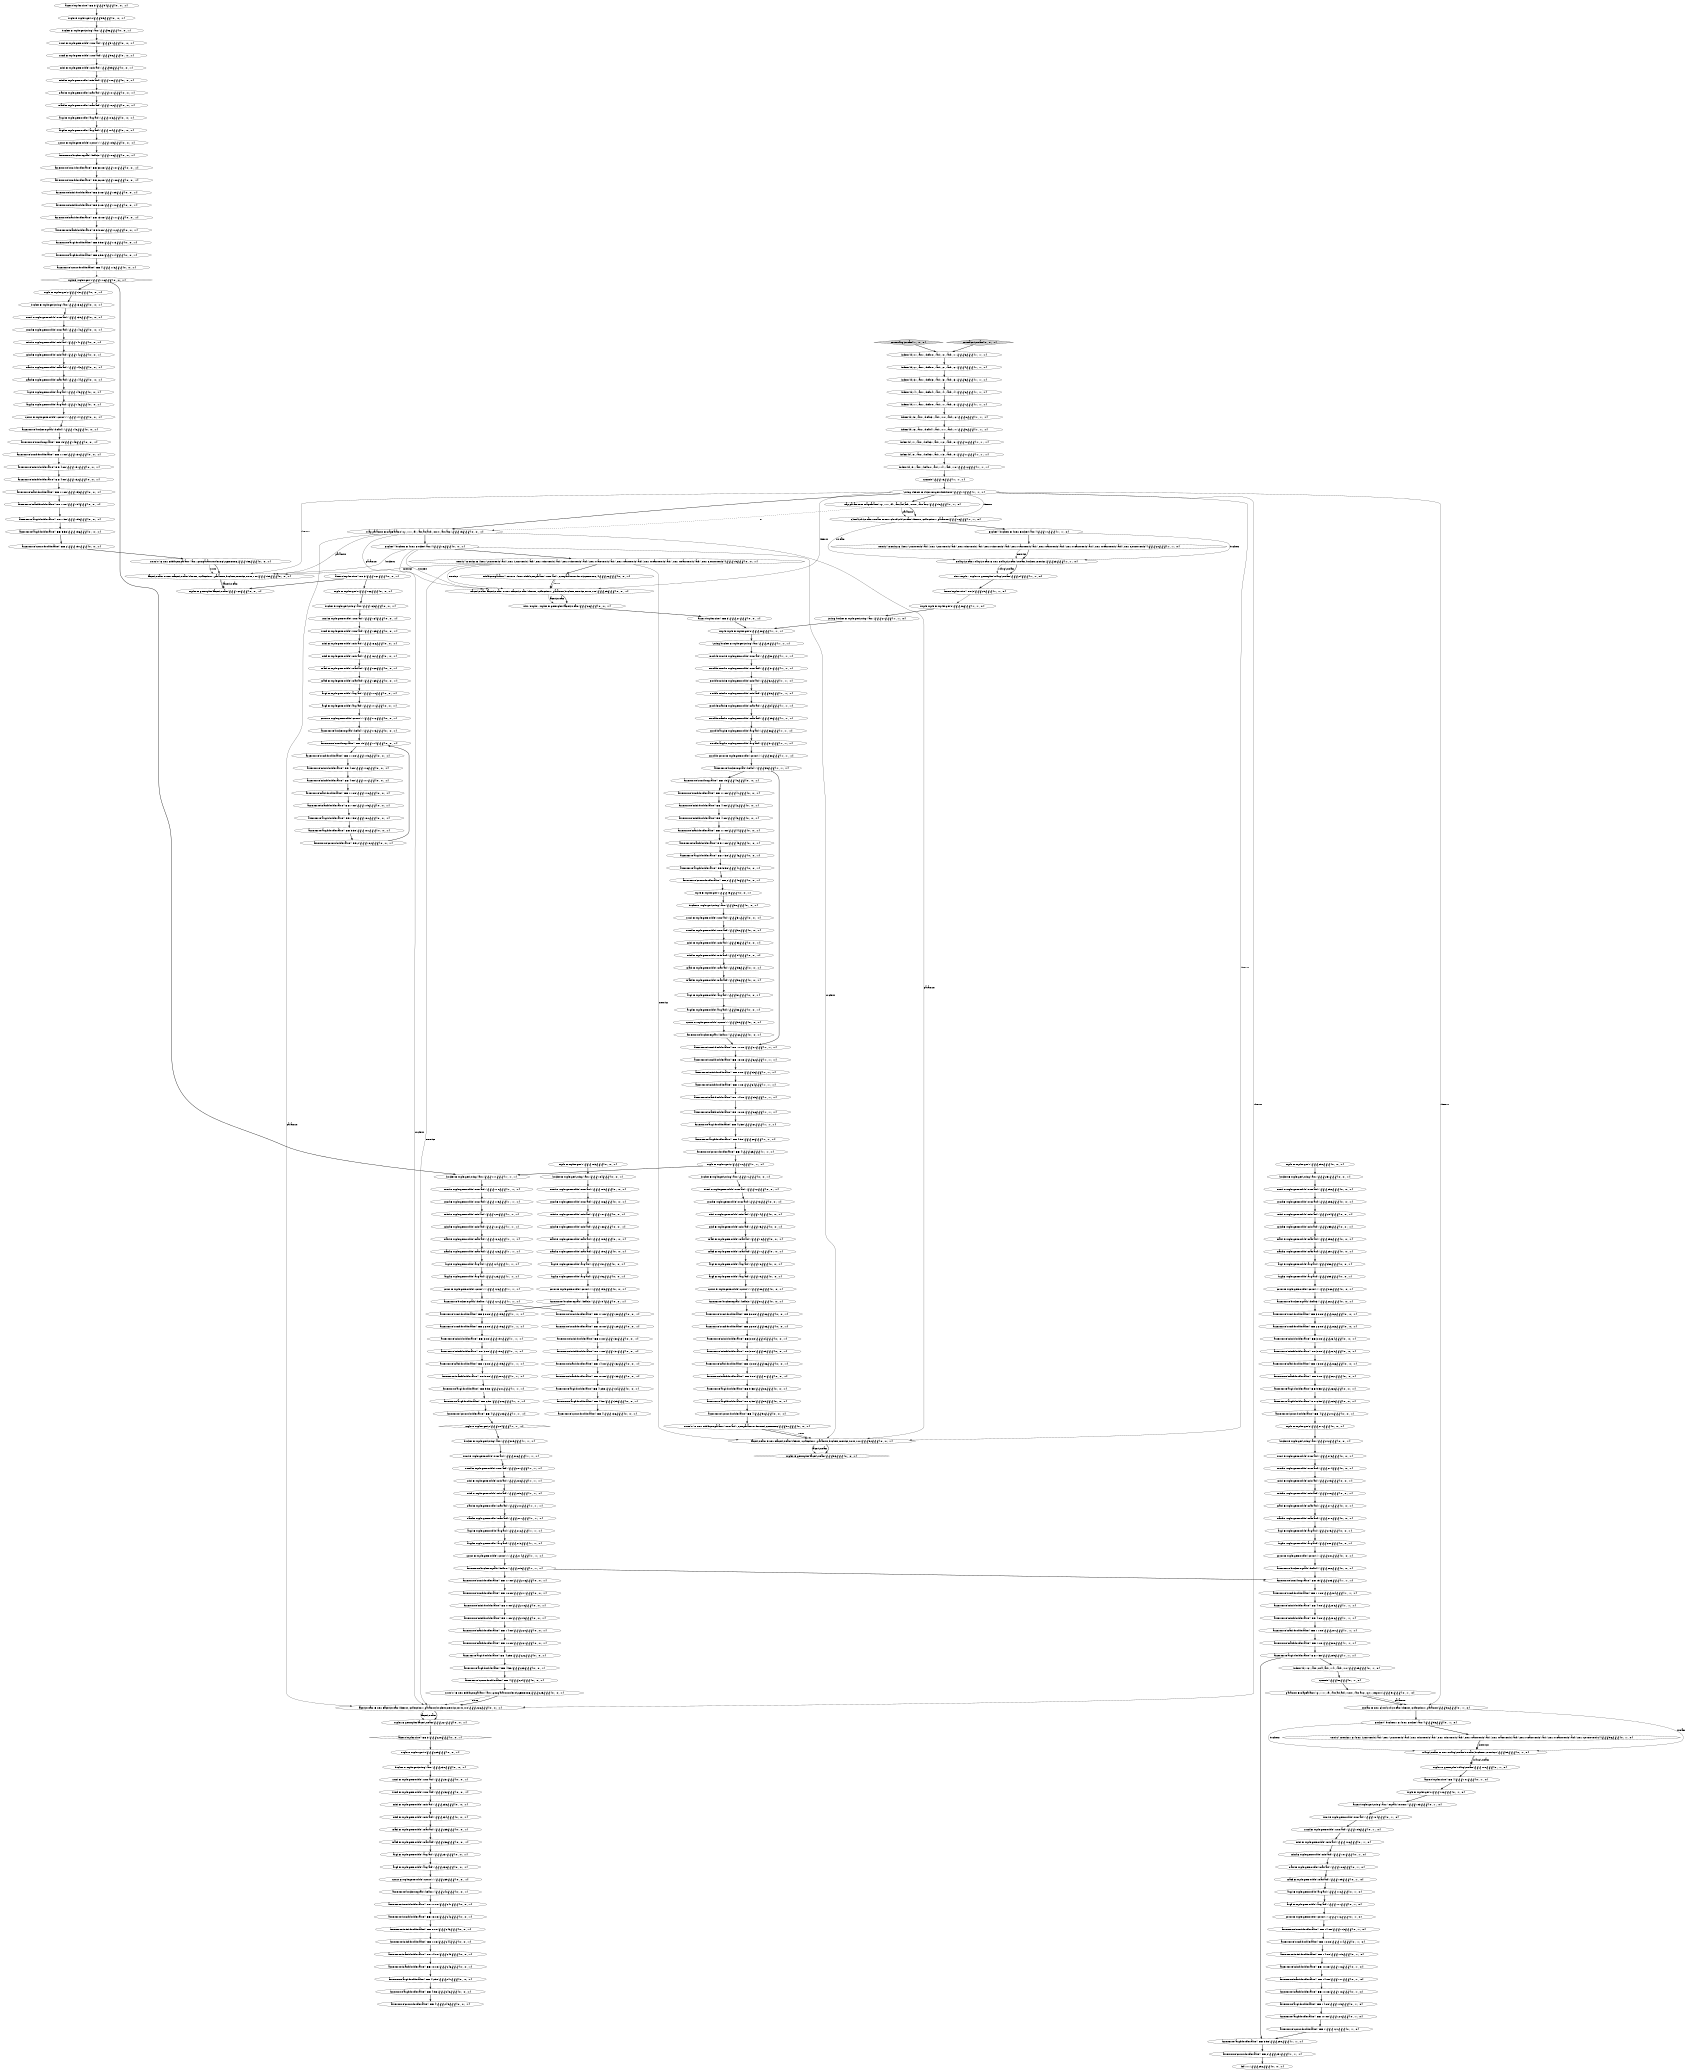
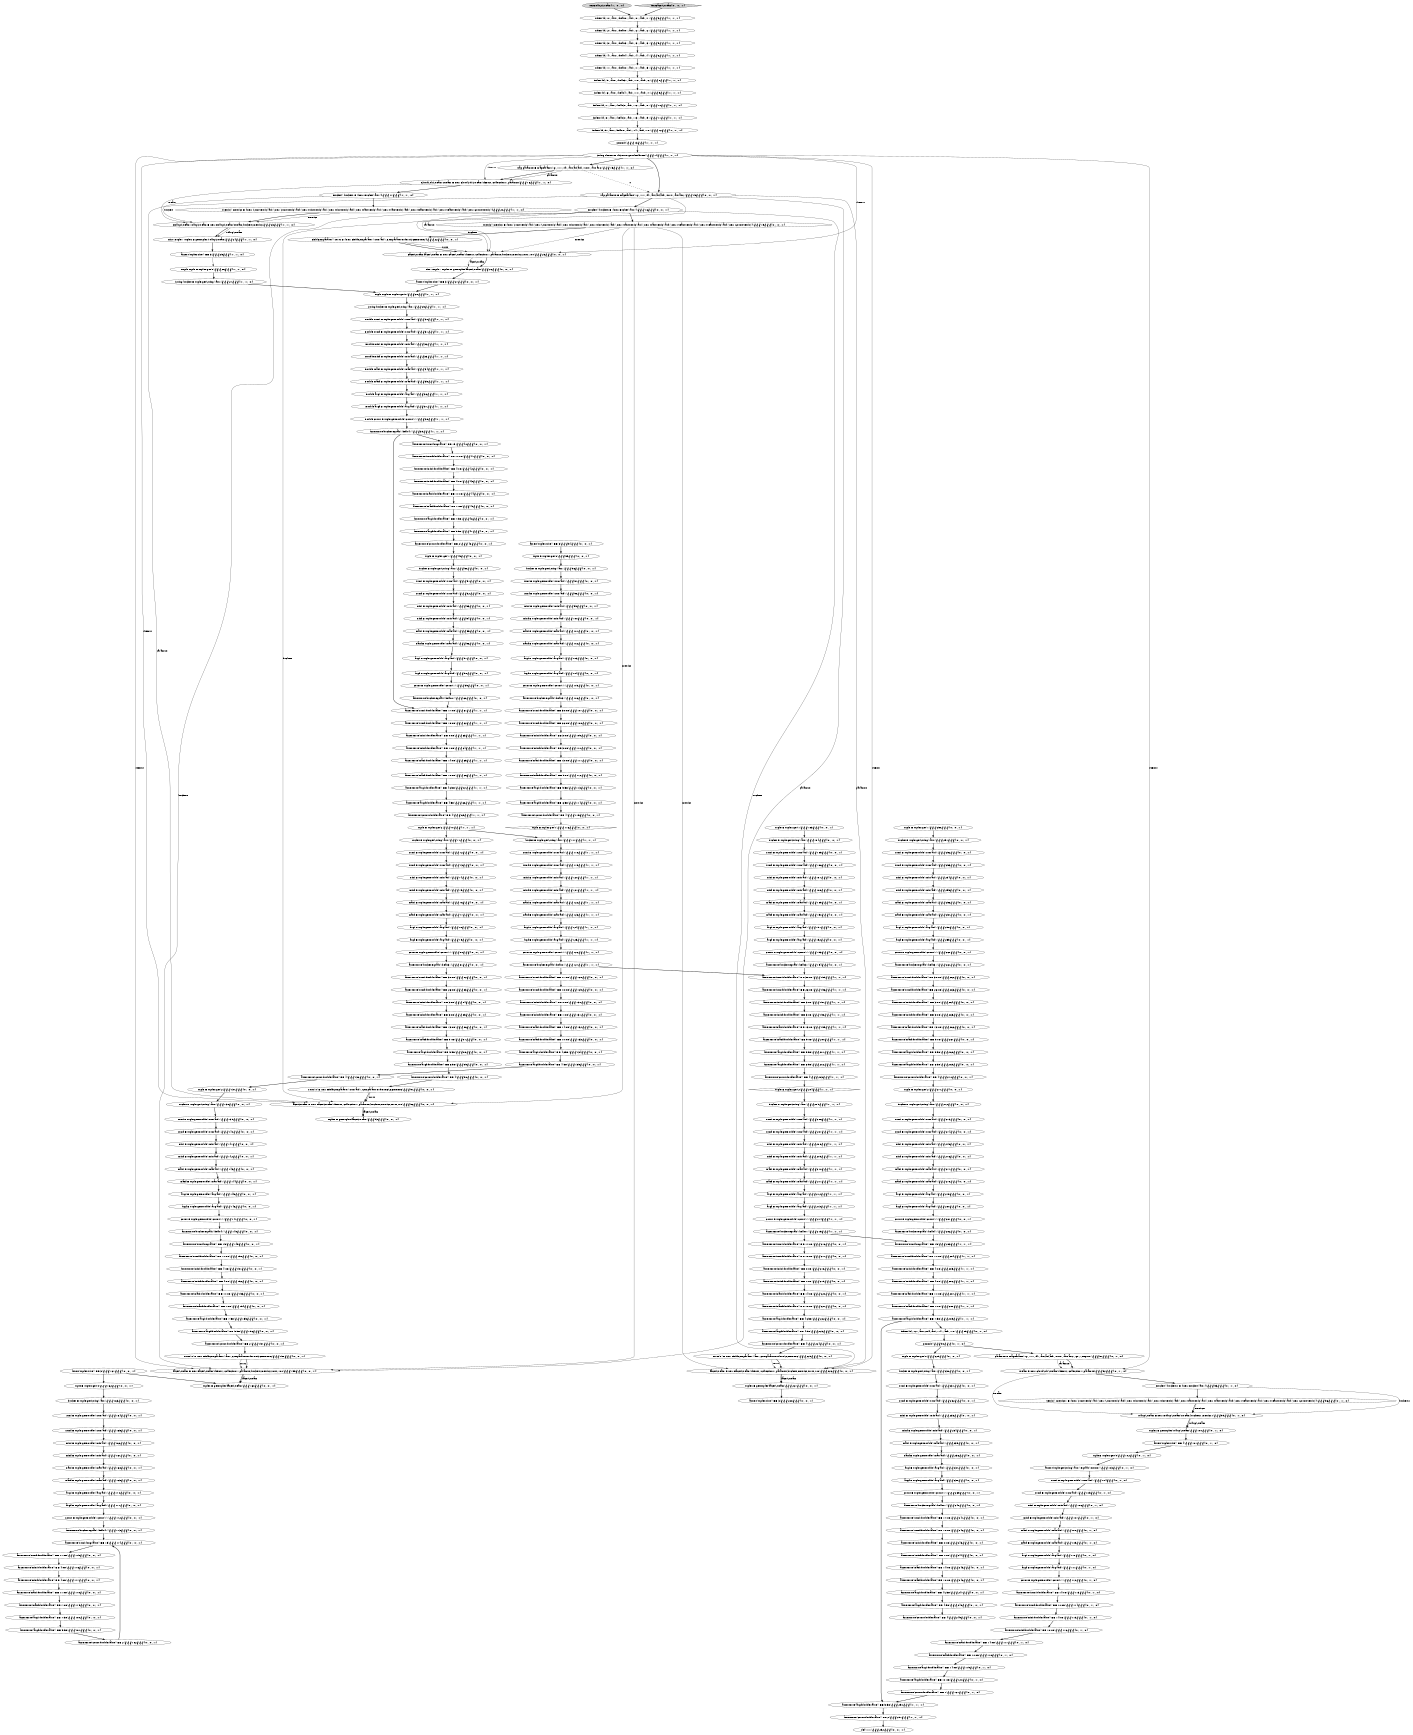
(86, 286) -> (286, 1083)
(909, 342) -> (607, 6)
(822, 1456) -> (363, 1119)
(430, 1738) -> (781, 1401)
(430, 1744) -> (938, 1349)
